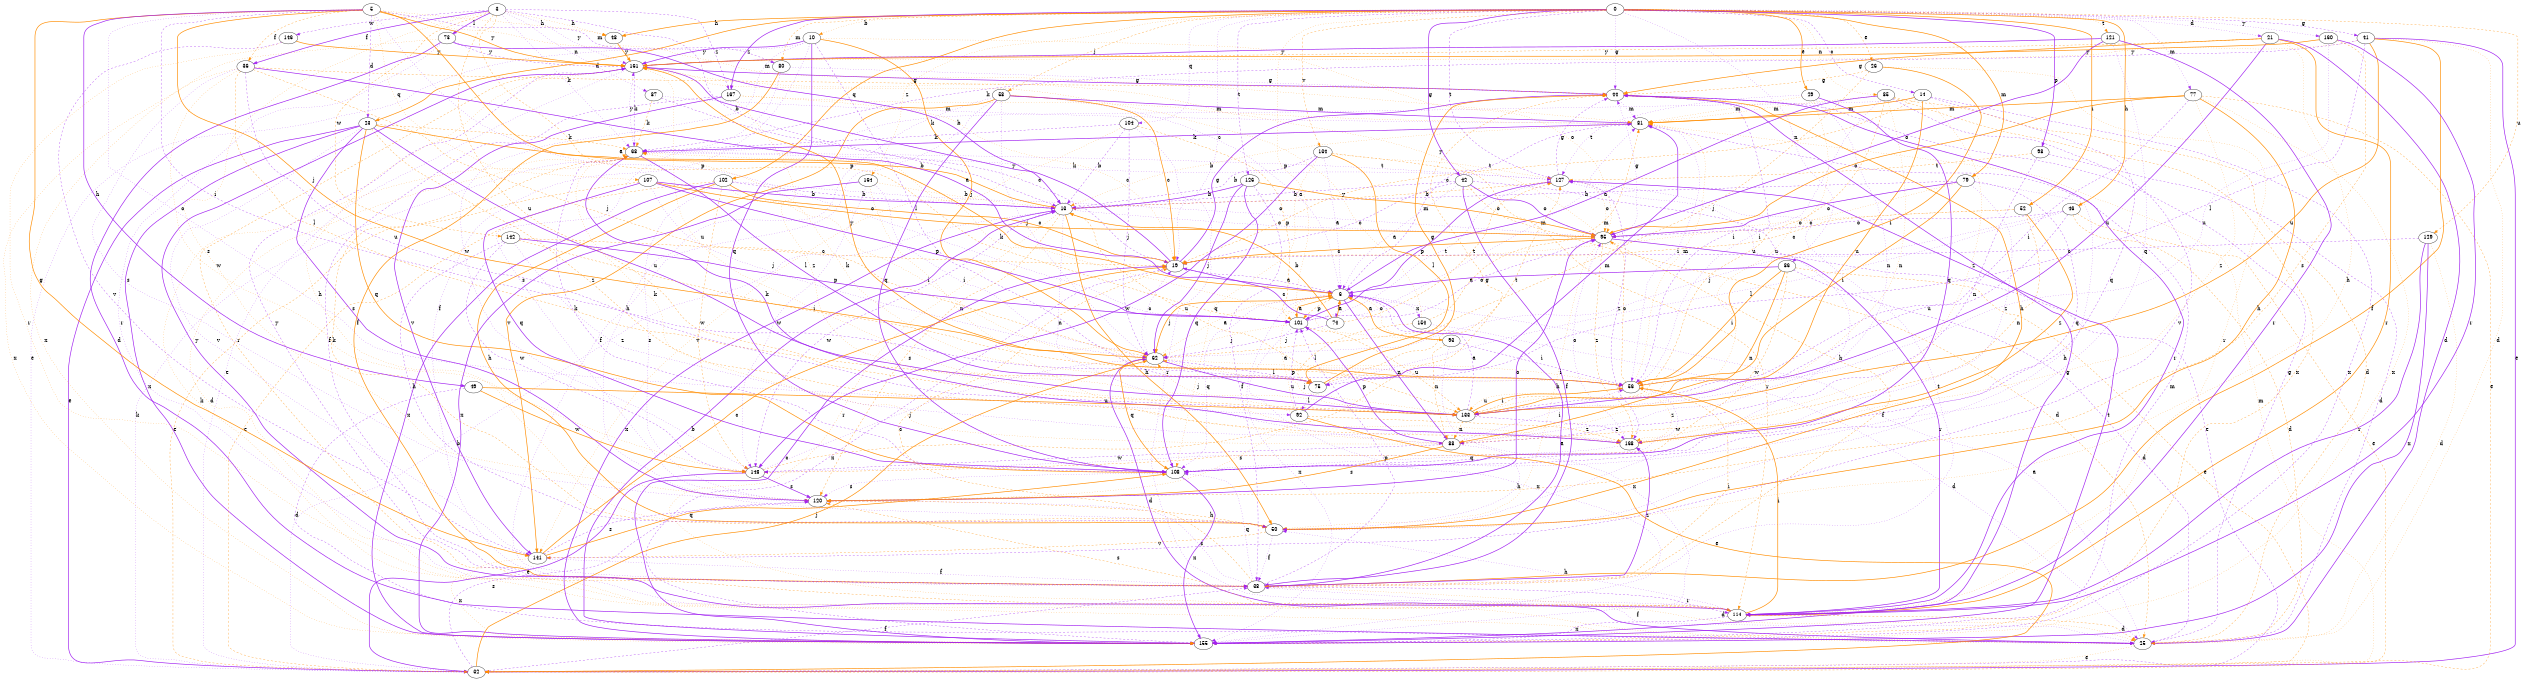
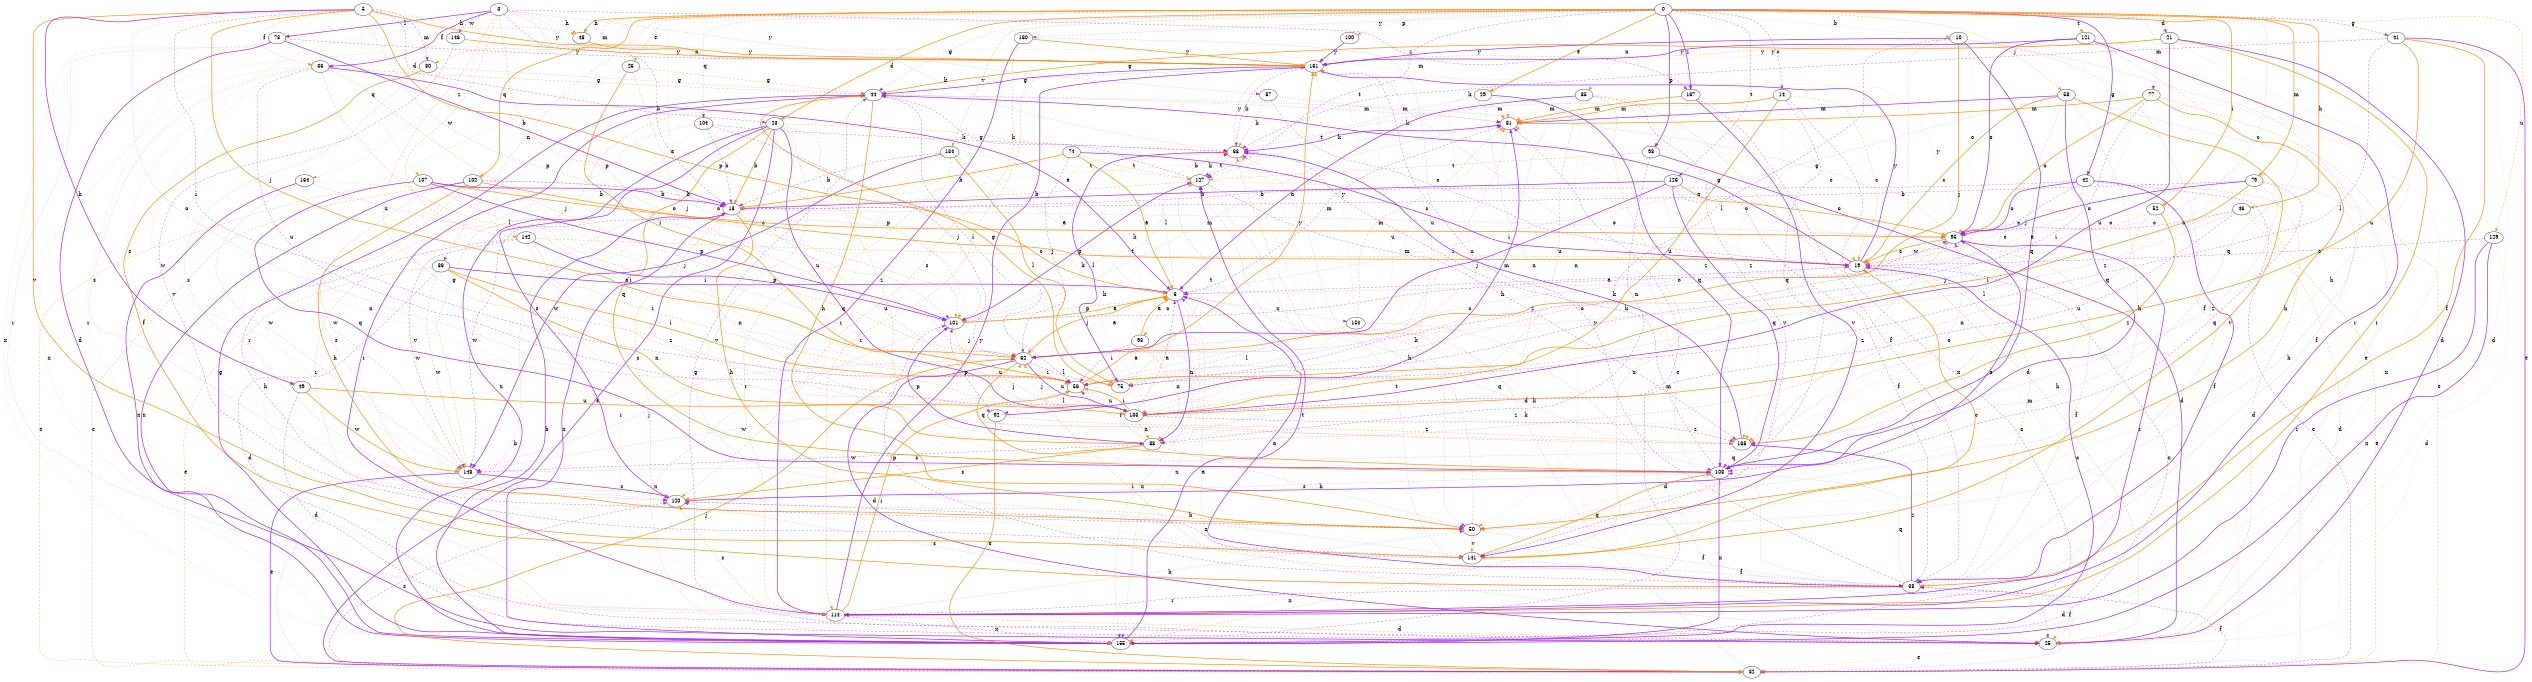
none -> (1350, 38)
(1162, 106) -> (1601, 106)
(41, 280) -> (35, 280)
(1338, 307) -> (1163, 191)
(2393, 352) -> (2103, 305)
